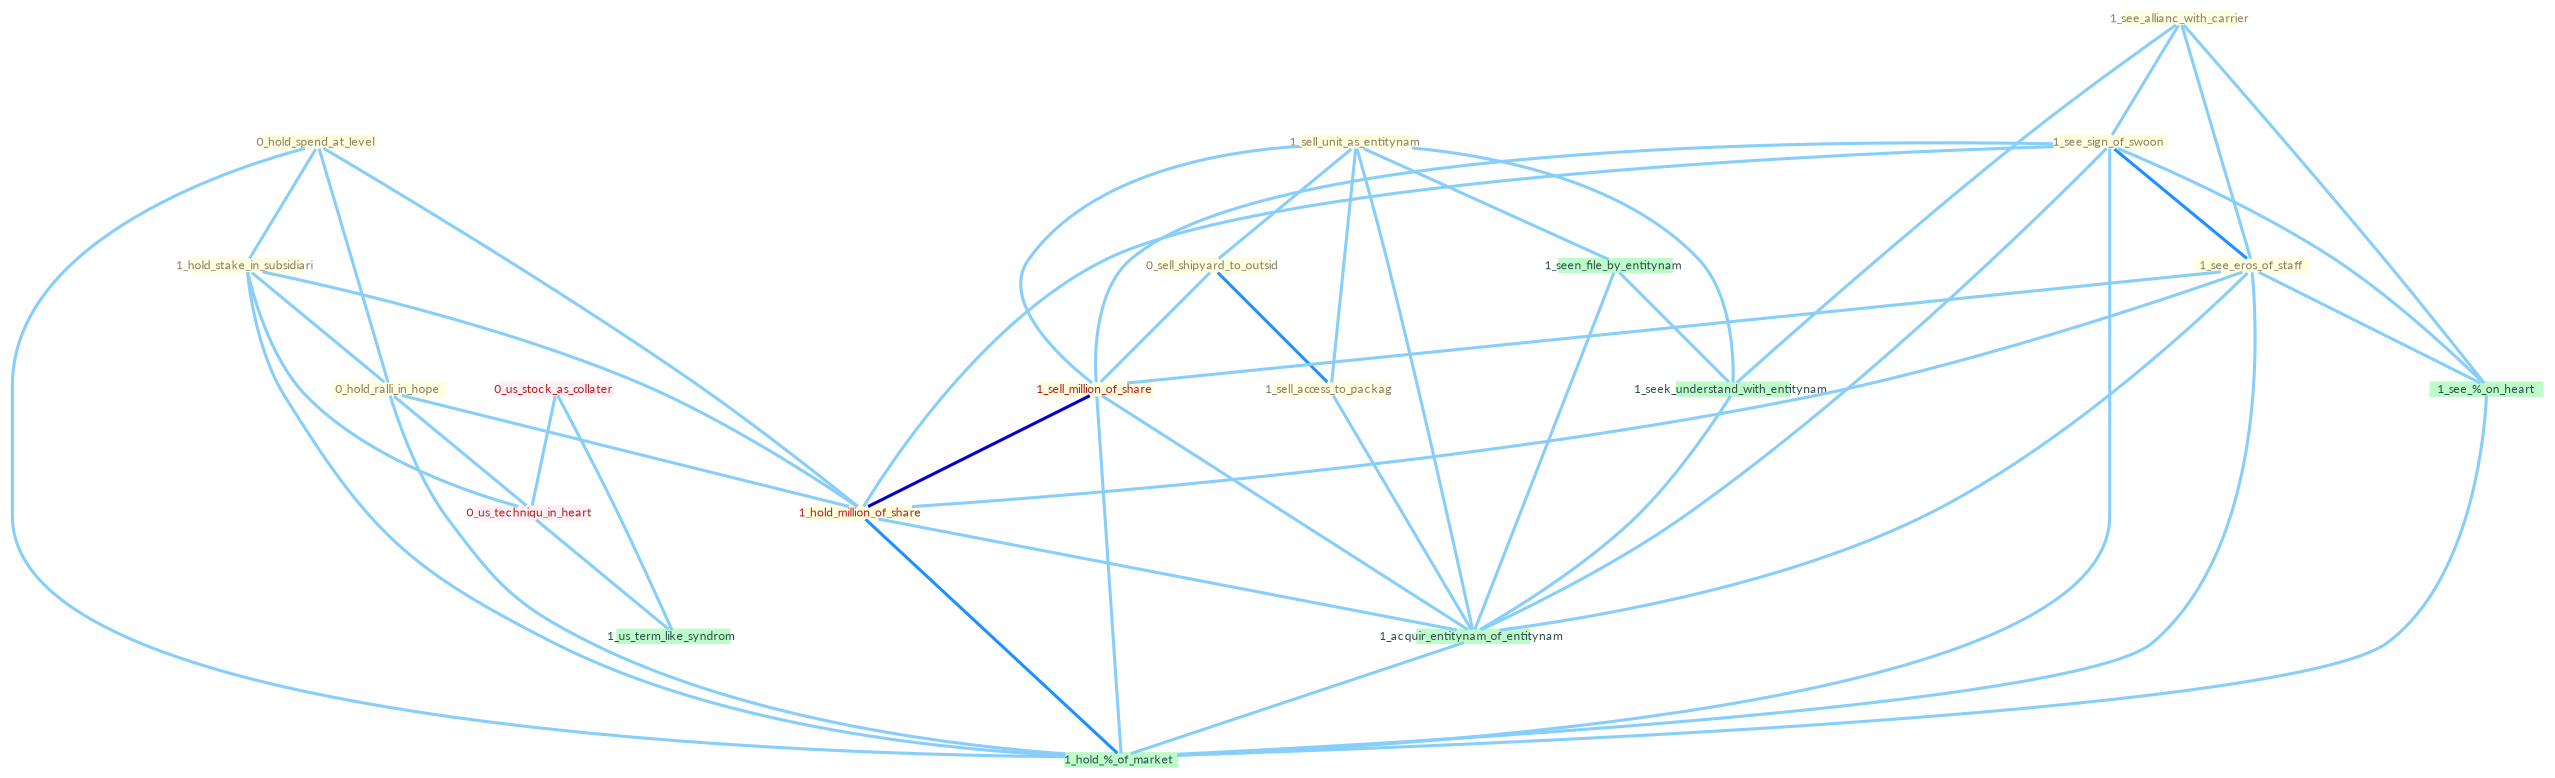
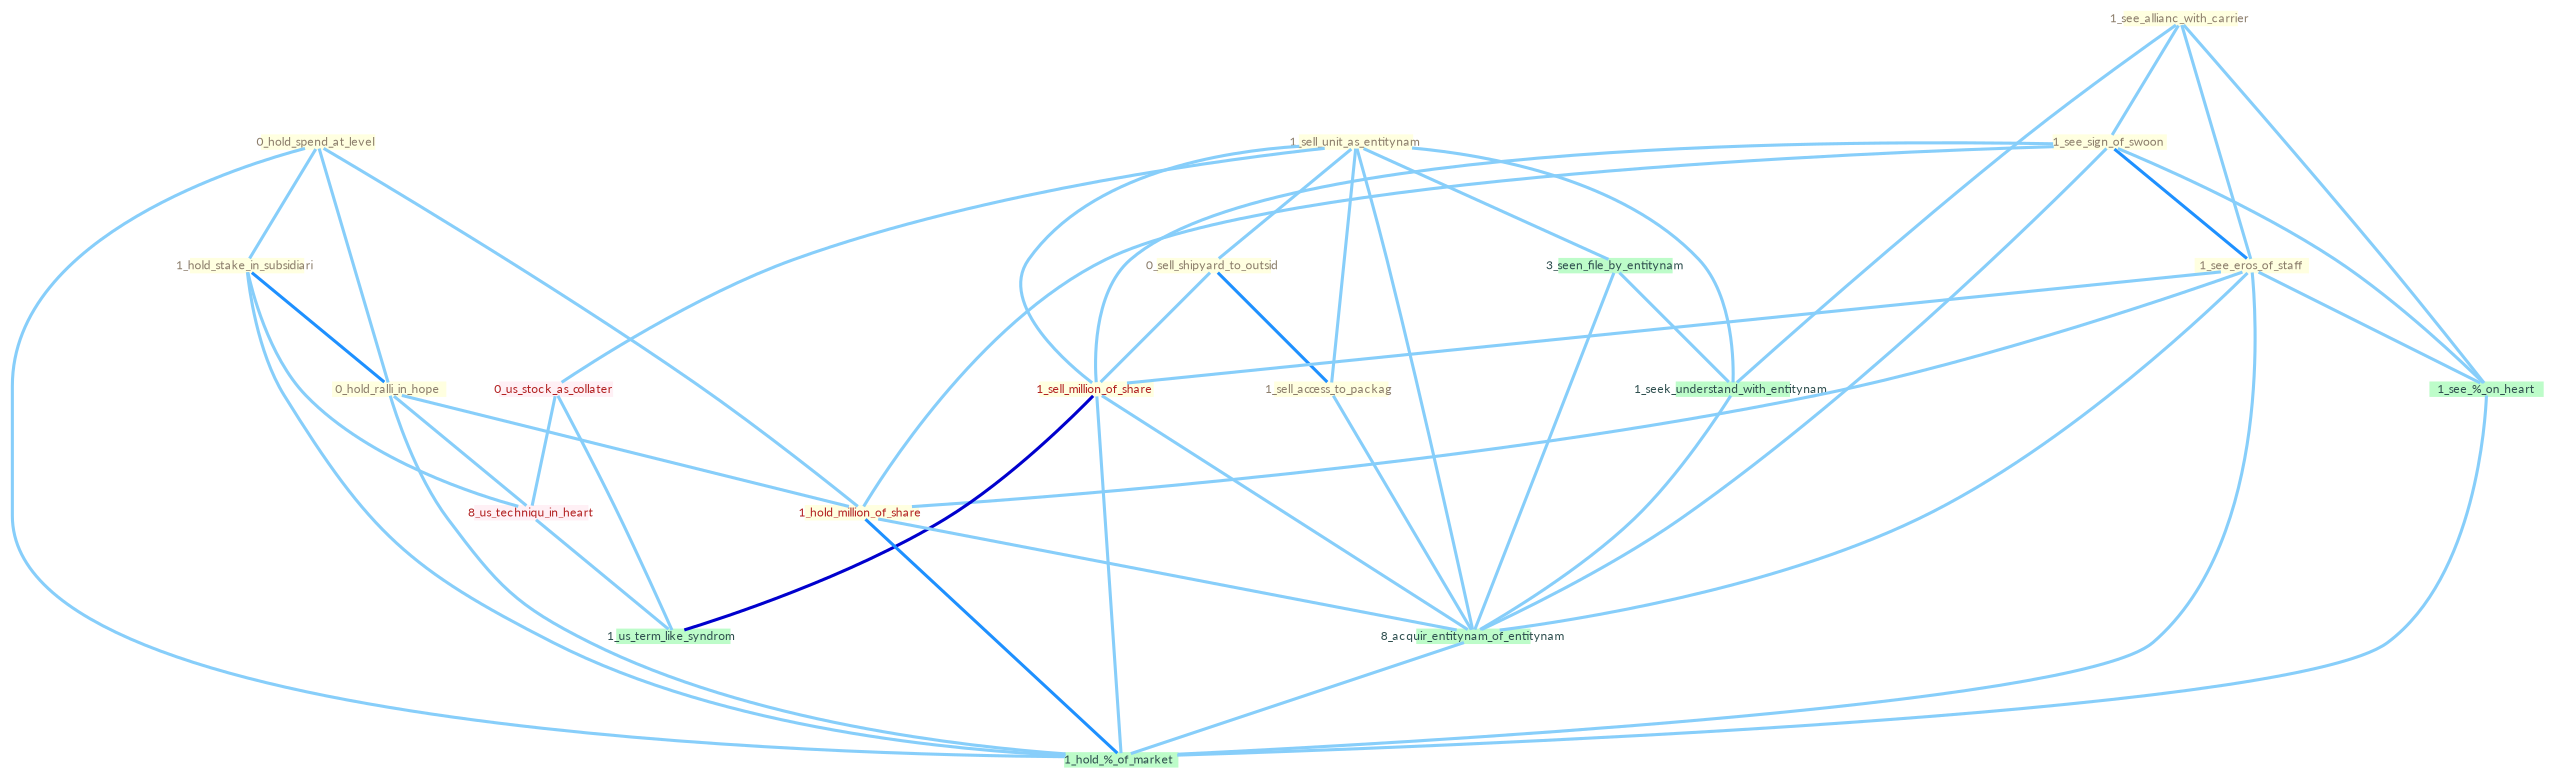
none -> (928, 219)
(1615, 266) -> (1615, 266)
(318, 327) -> (318, 327)
(572, 357) -> none
(979, 451) -> (873, 557)
(531, 513) -> (531, 513)
(1473, 636) -> (1473, 636)
(1856, 678) -> none
